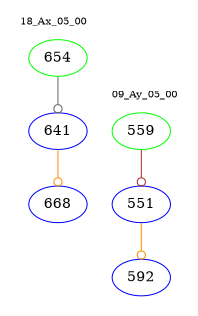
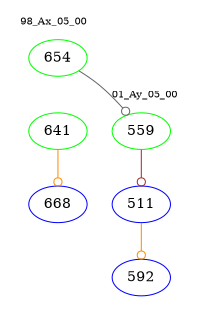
(54, 22) -> (54, 22)
(58, 91) -> (110, 95)
(145, 95) -> (145, 95)
(58, 131) -> (58, 131)
(141, 204) -> (141, 204)
